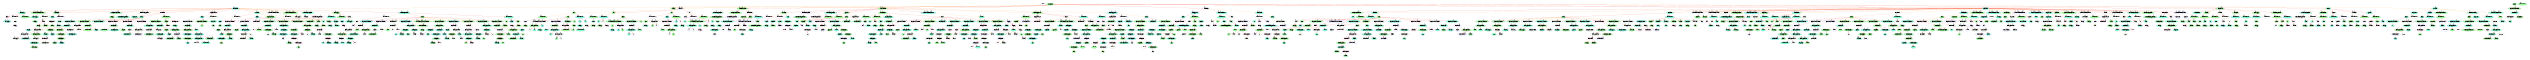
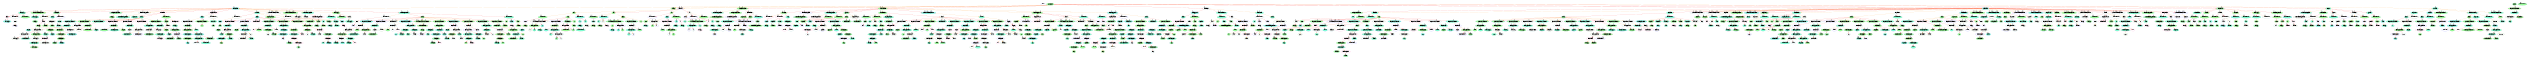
(2194, 21) -> (2194, 21)
